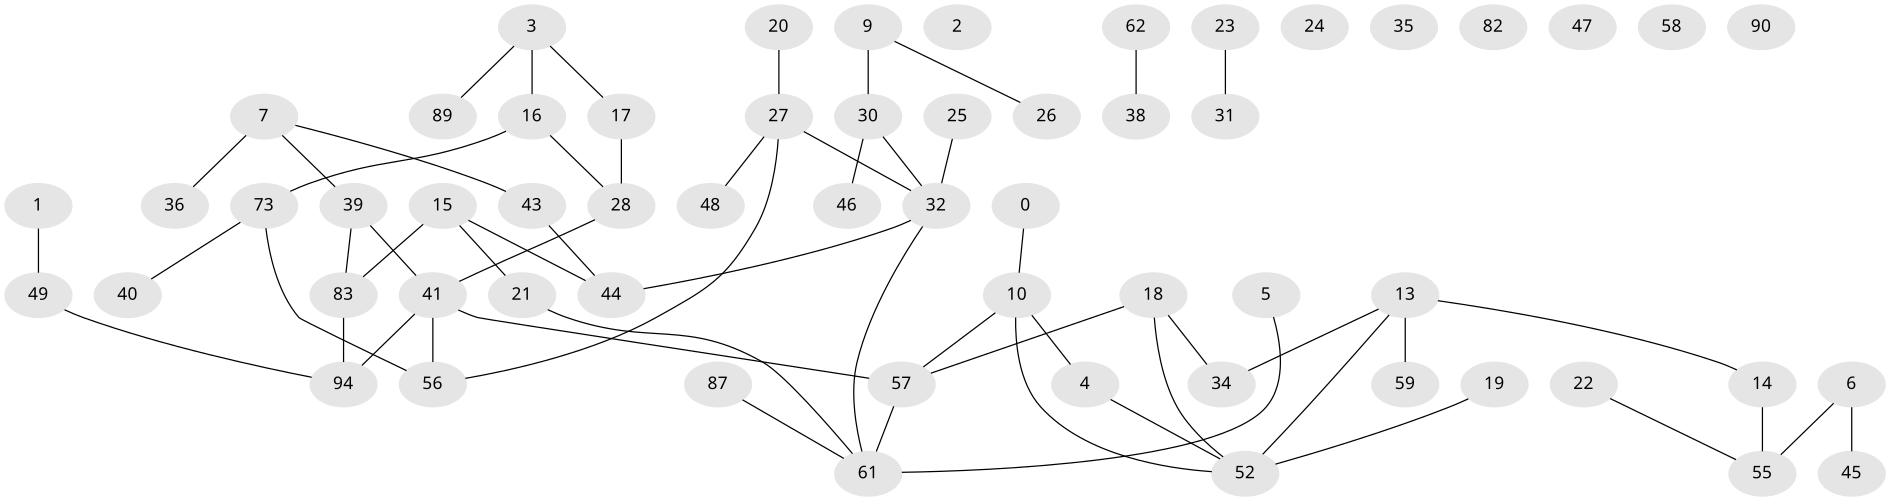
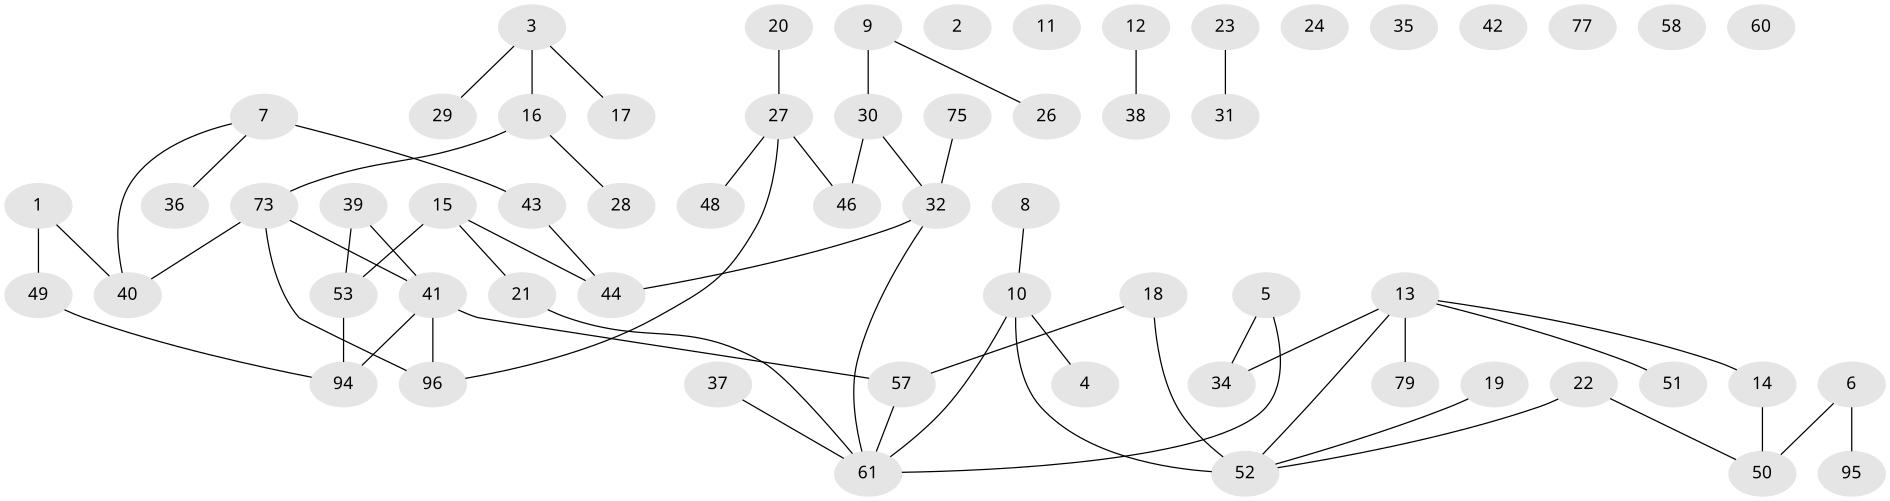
none -> (1047, 27)
(1136, 27) -> (1136, 27)
(1493, 27) -> (1493, 27)
(1583, 27) -> (1583, 27)
(1761, 27) -> (1761, 27)
(443, 117) -> (443, 117)
(957, 117) -> (957, 117)
(849, 157) -> (813, 161)
(309, 161) -> (139, 172)
(621, 161) -> none
(1026, 206) -> (1026, 206)
(537, 246) -> (340, 246)
none -> (83, 250)
(344, 295) -> (344, 295)
(959, 340) -> (957, 394)
(1188, 340) -> (1244, 340)
(433, 384) -> (433, 384)
(718, 384) -> (718, 384)
(1405, 384) -> (1405, 384)
none -> (1673, 384)
(1165, 429) -> (1420, 440)
(1762, 474) -> (1762, 474)
(1852, 474) -> (1852, 474)
